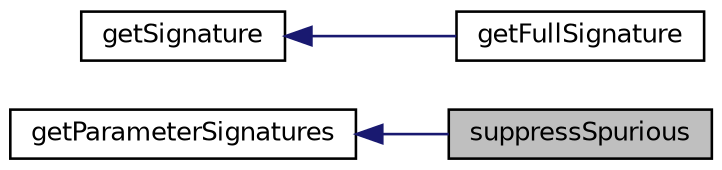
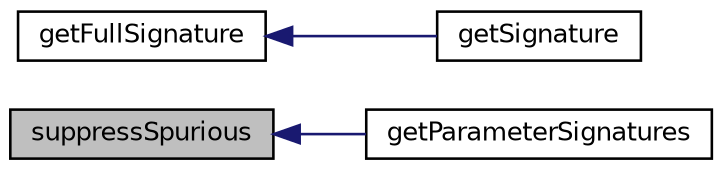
(384, 36) -> (365, 36)
(416, 134) -> (333, 134)
